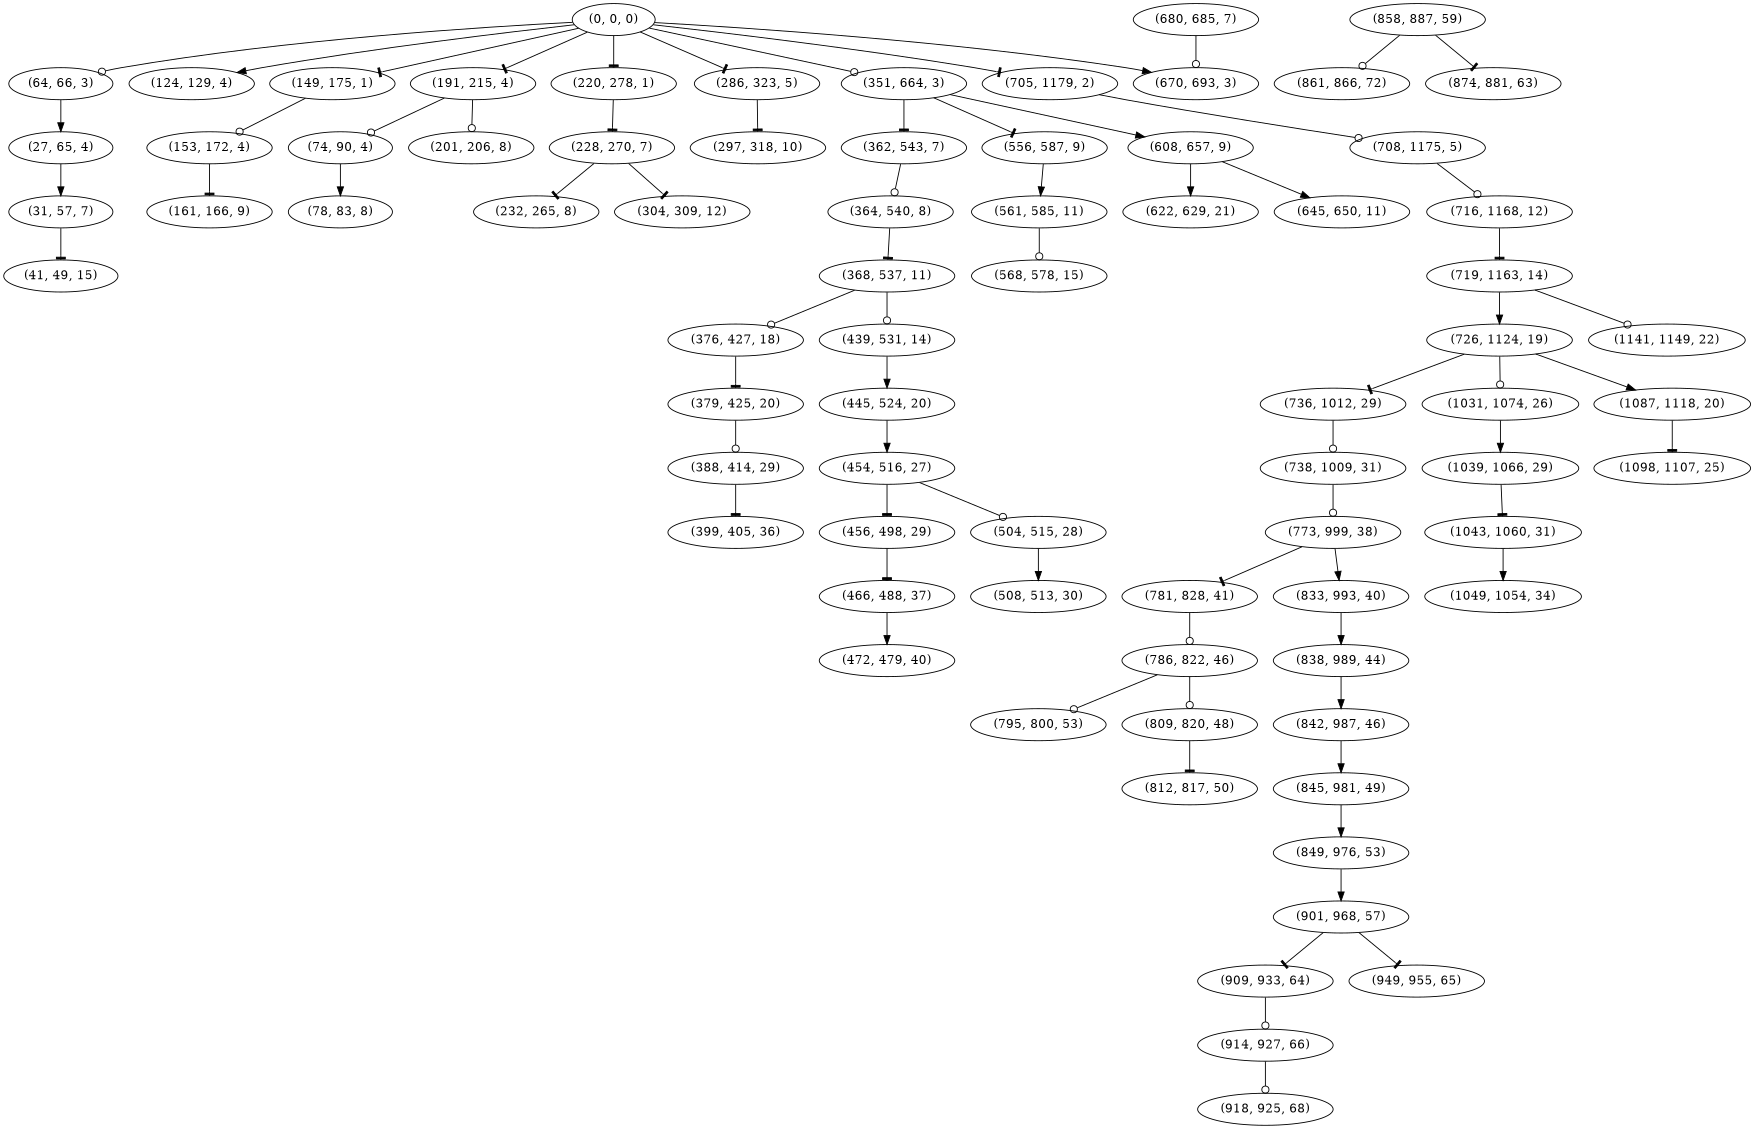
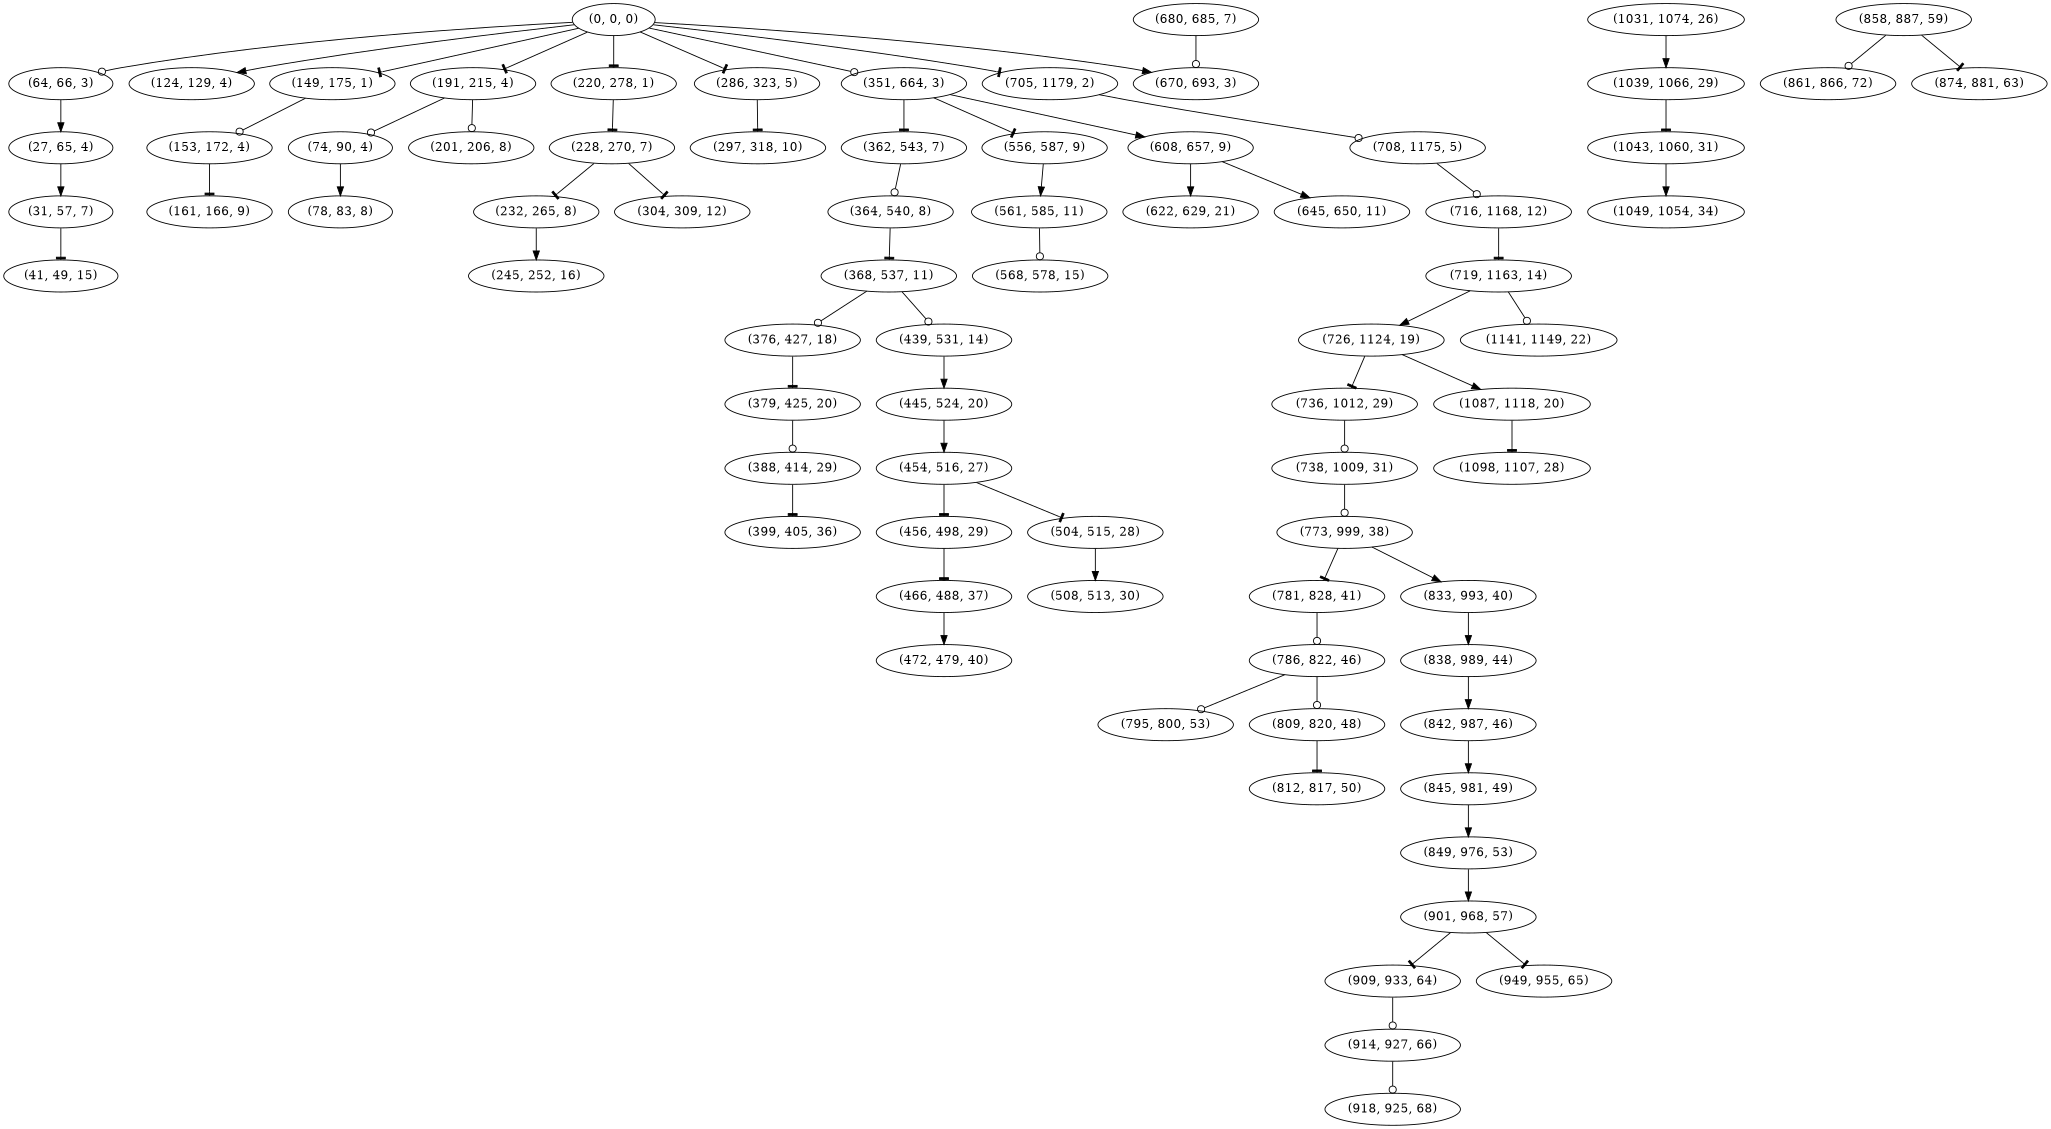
none -> (536, 276)
(1500, 369) -> none
(1672, 468) -> (1512, 468)
(959, 499) -> (1018, 500)
